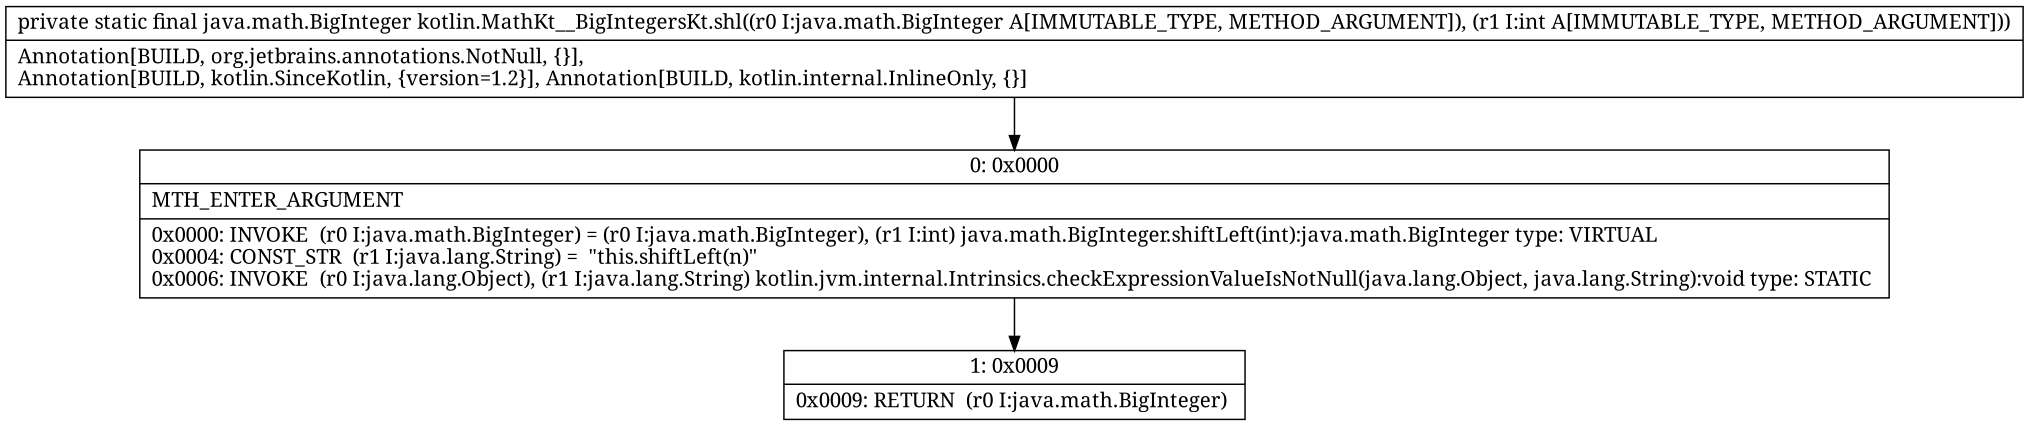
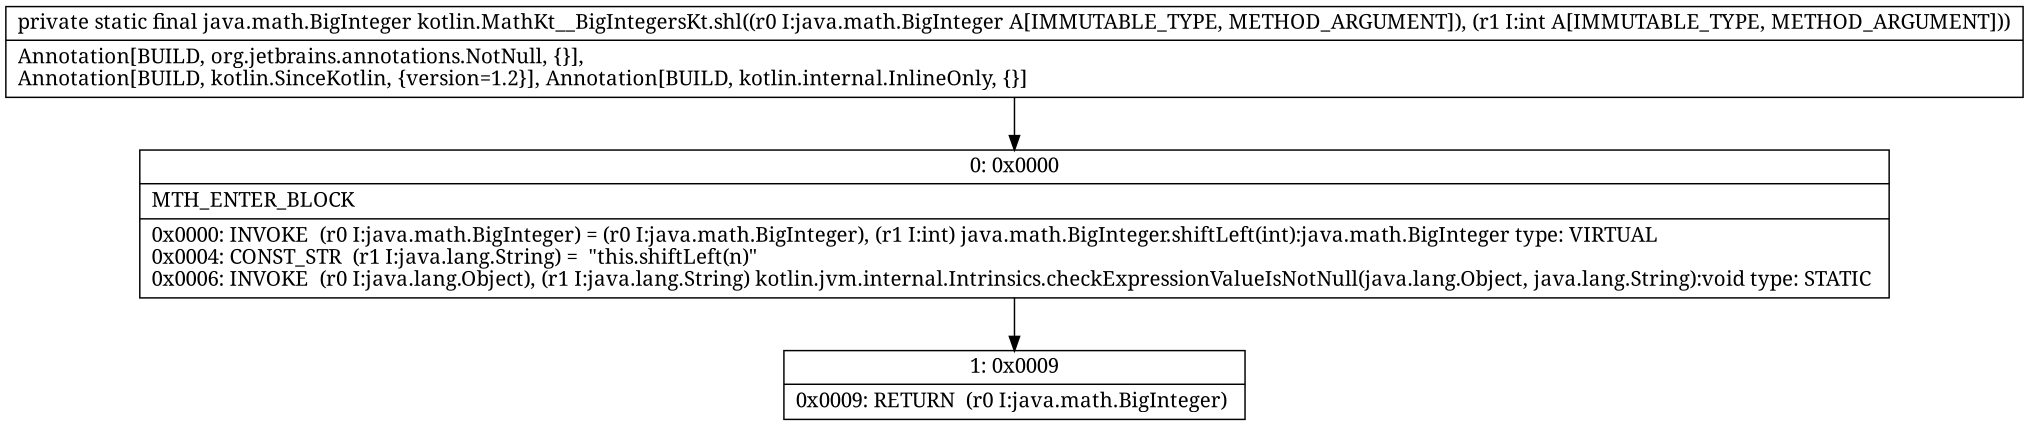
(277, 201) -> (253, 201)
